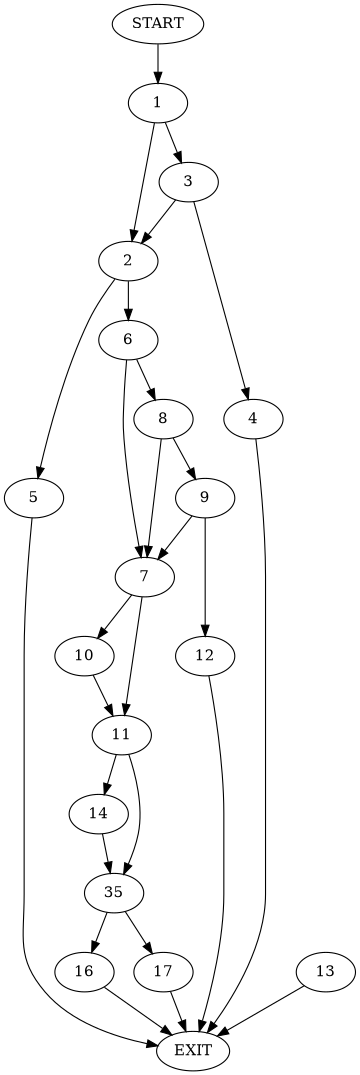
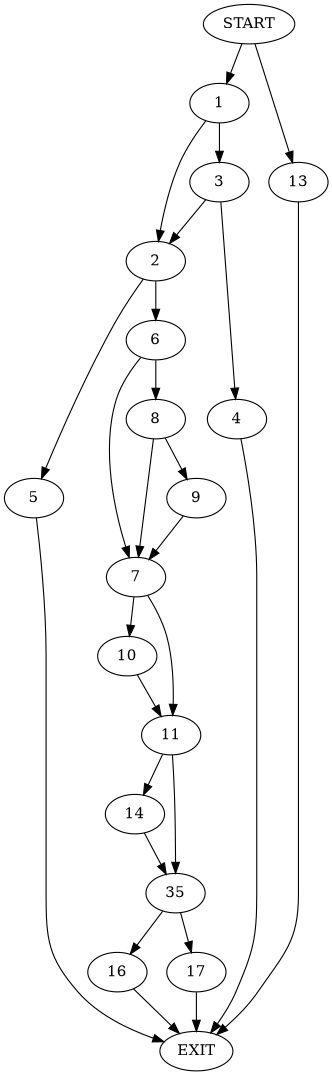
none -> (272, 98)
(205, 656) -> none
